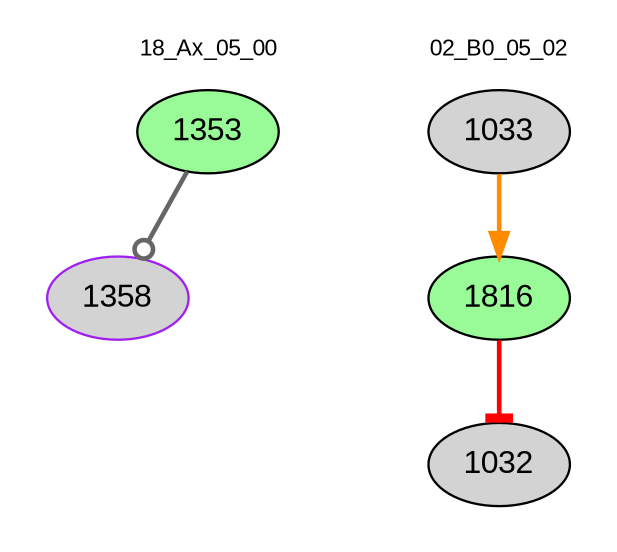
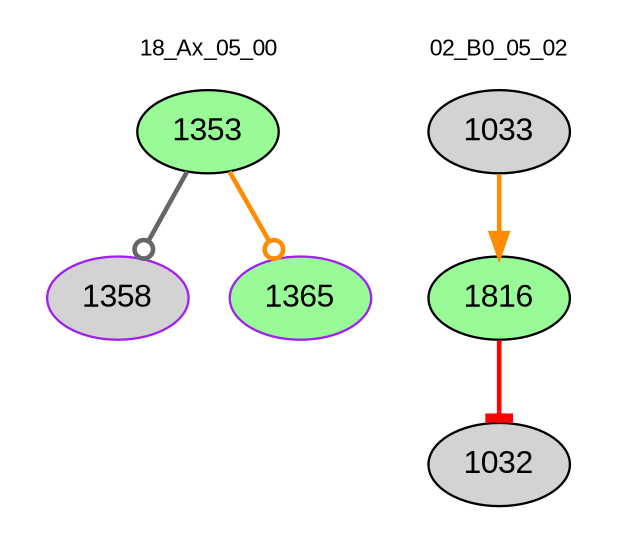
none -> (300, 298)
